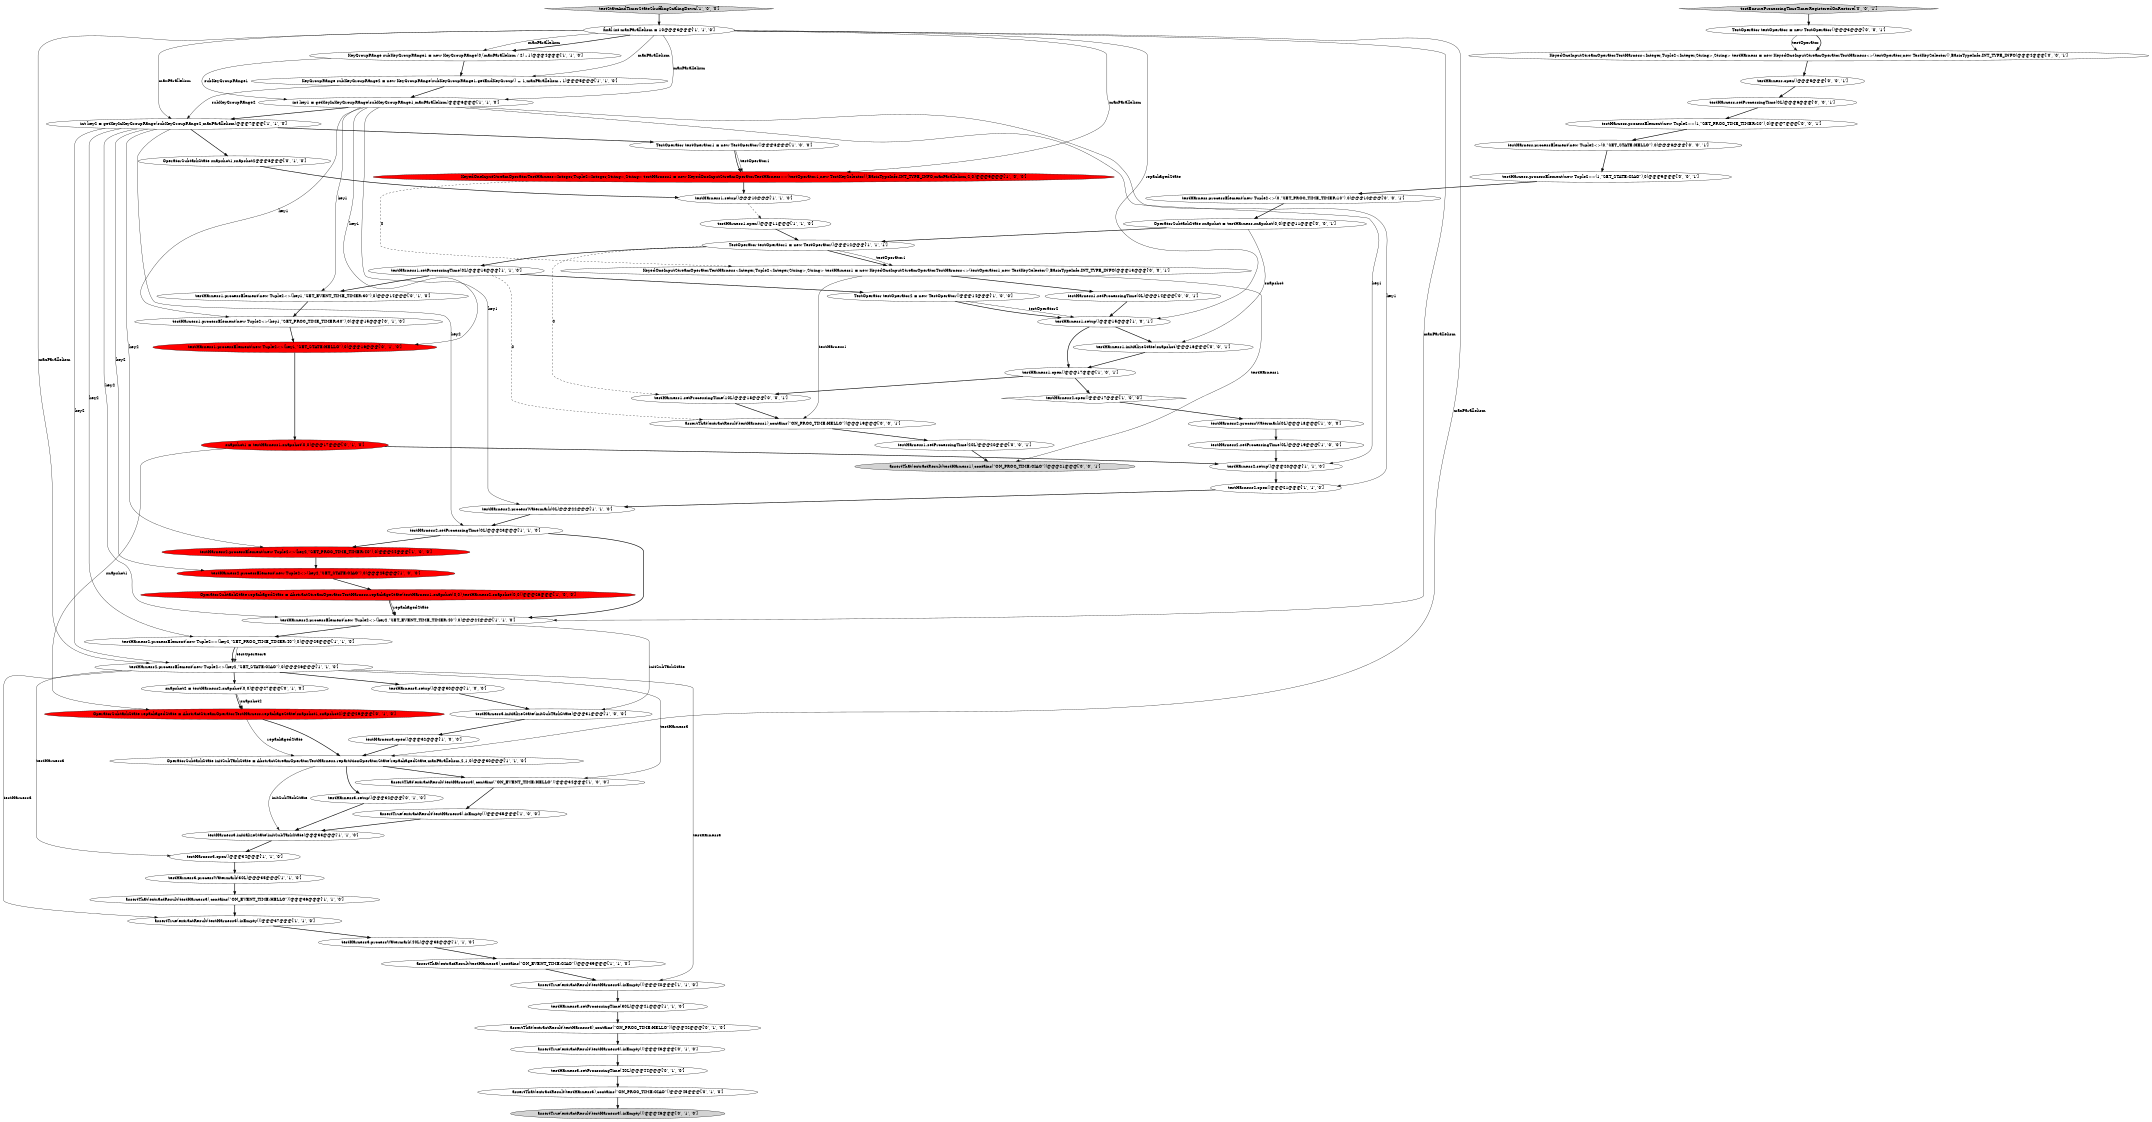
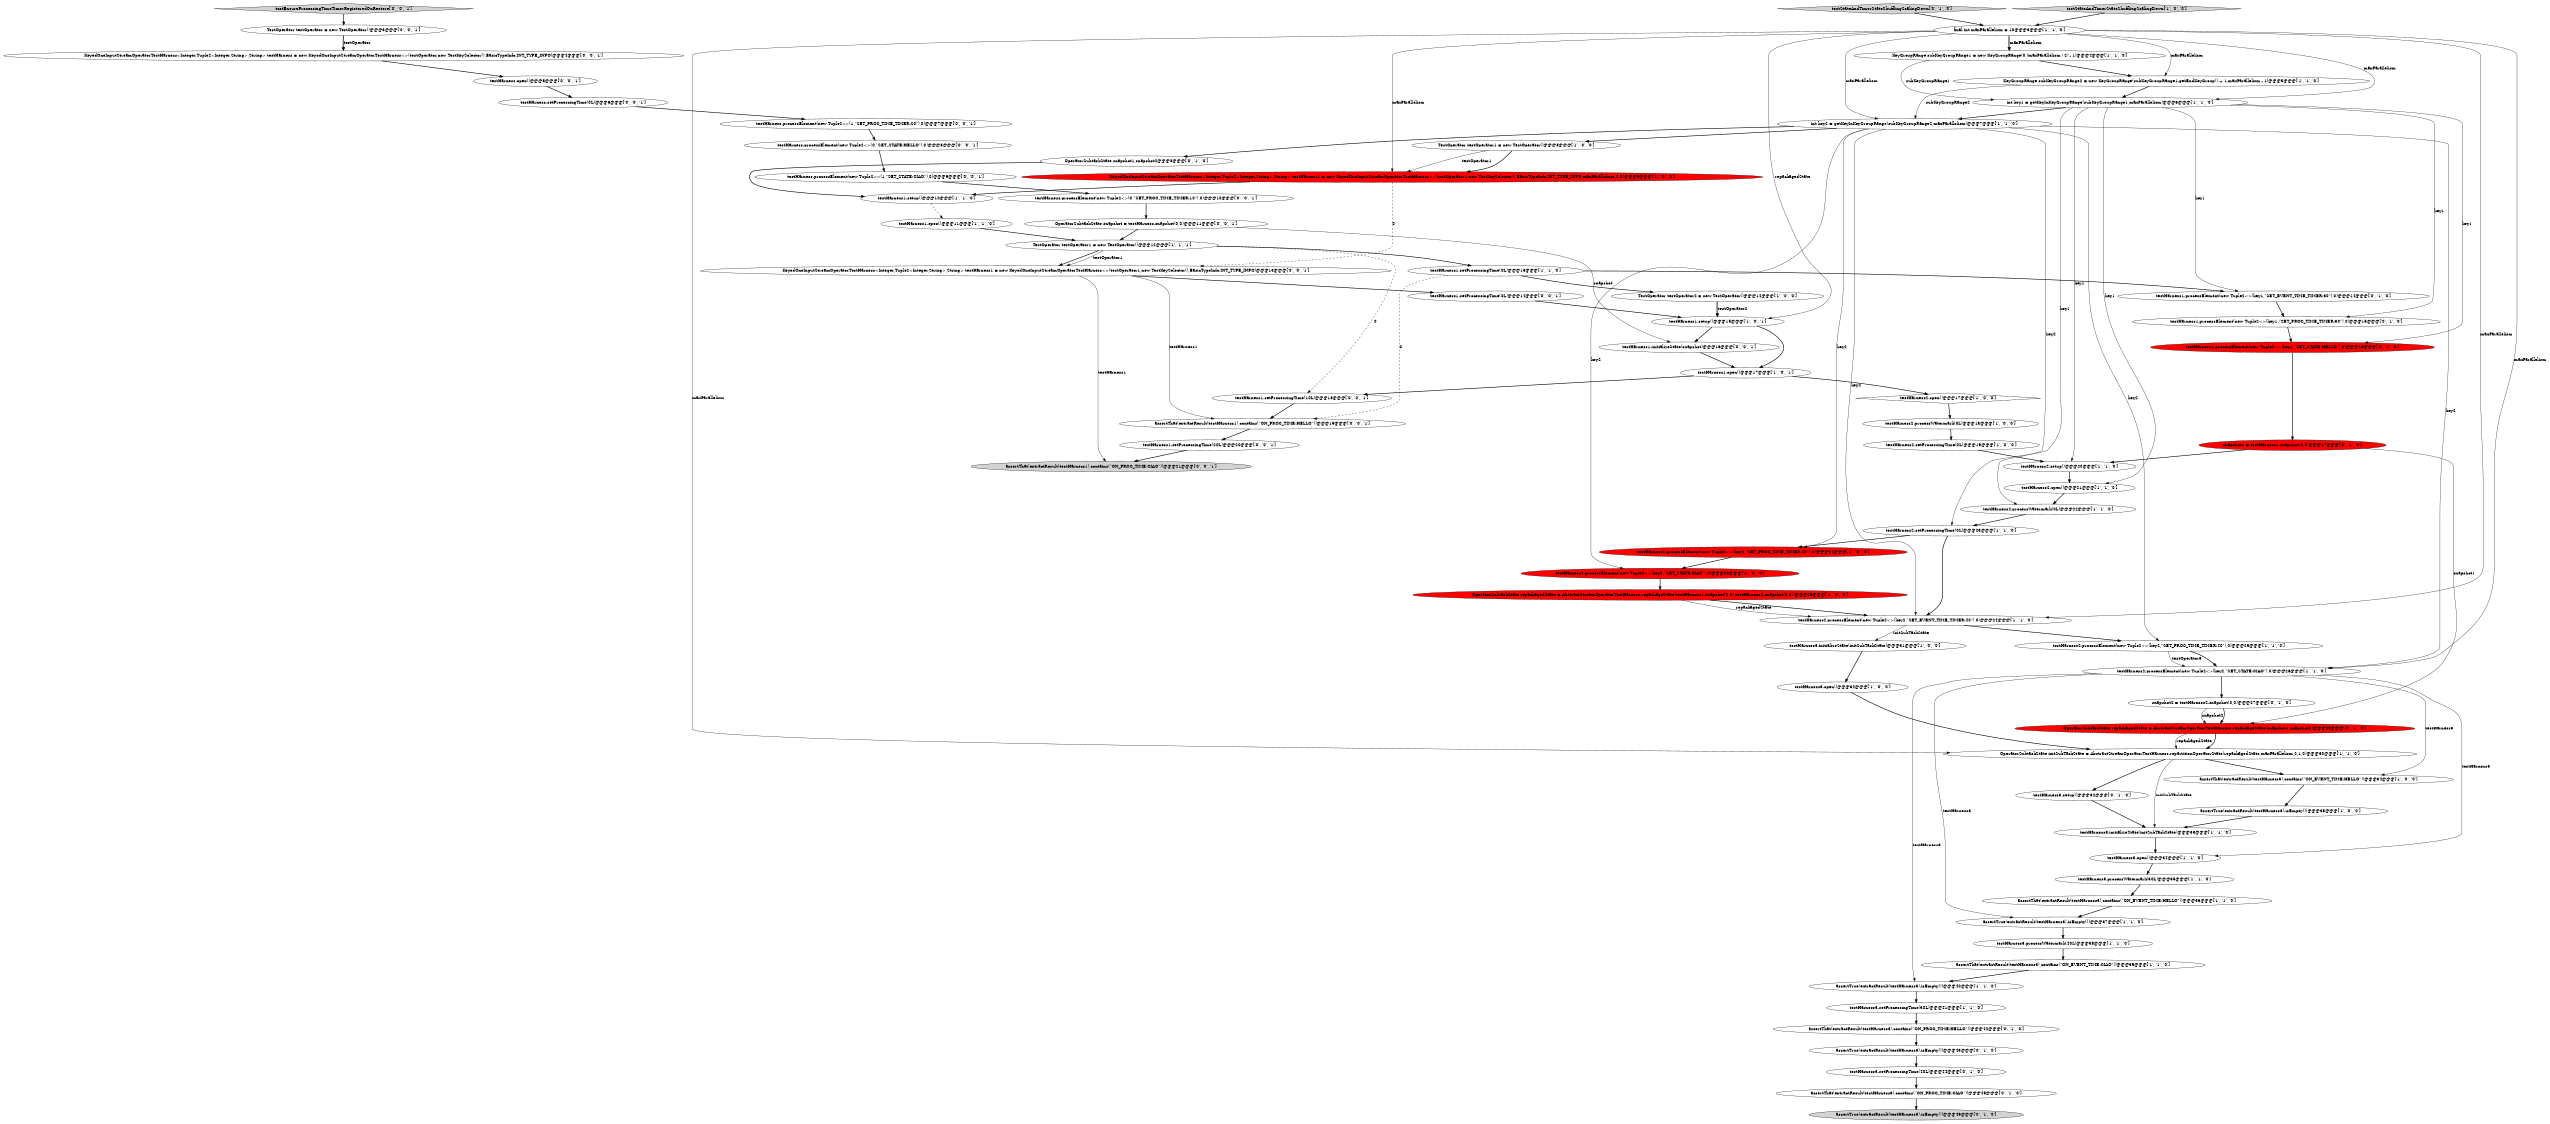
none -> (1892, 9)
(438, 689) -> none
